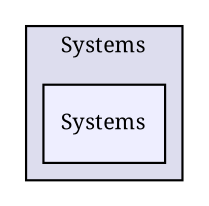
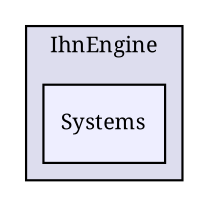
(104, 47) -> (104, 47)
